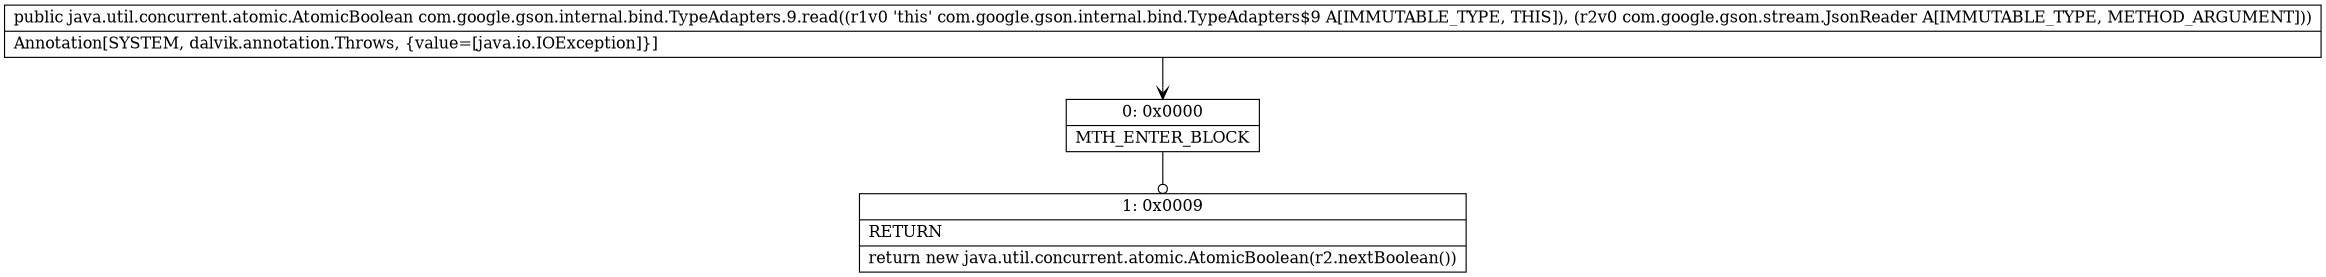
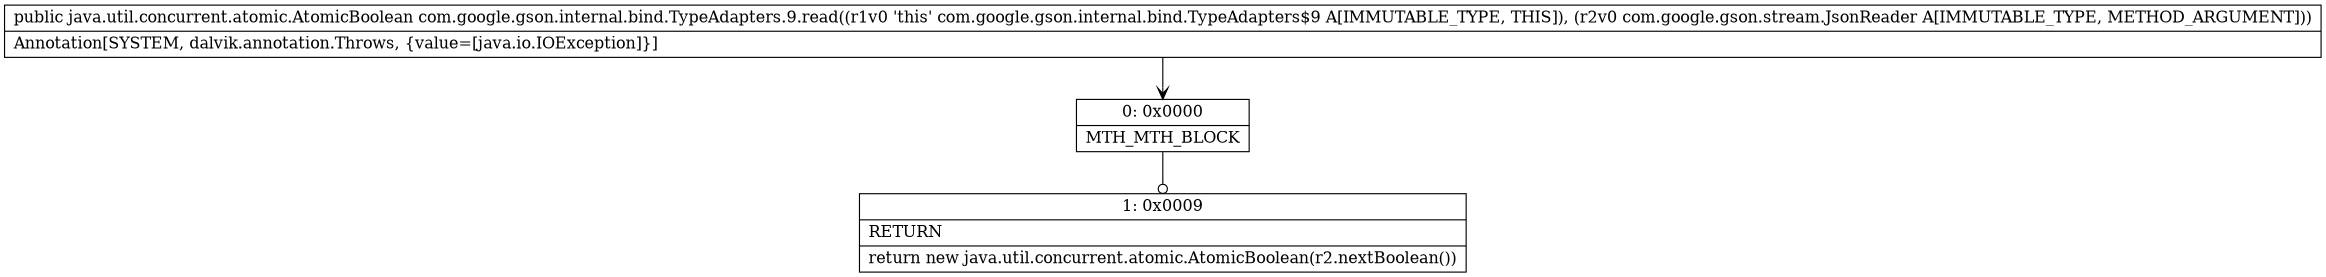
(1163, 138) -> (1163, 138)
